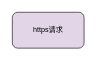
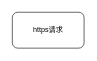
(48, 30) -> (48, 30)
